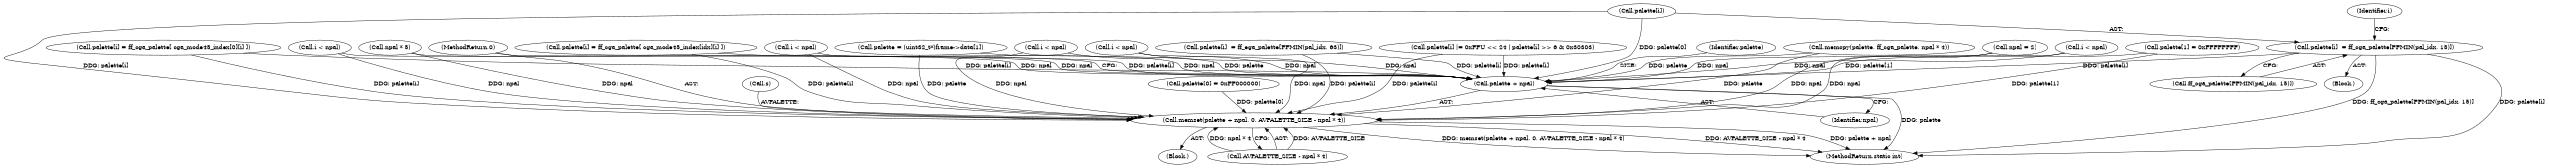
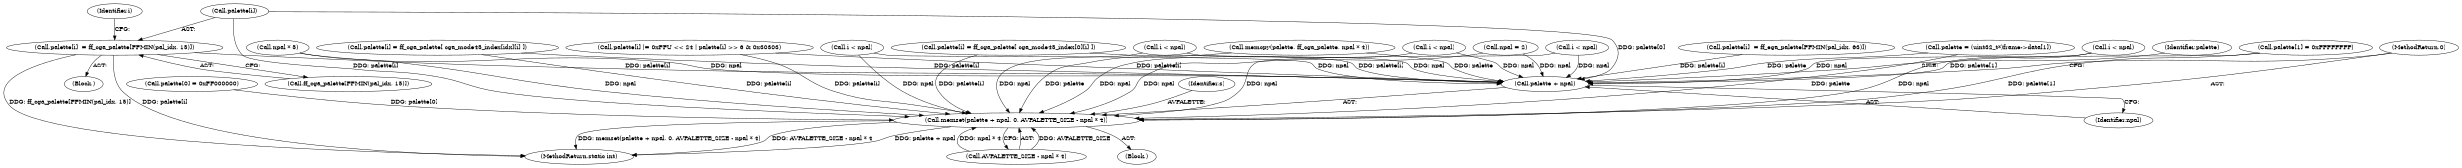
(1330, 83) -> none
(760, 84) -> (1207, 84)
(1747, 93) -> none
